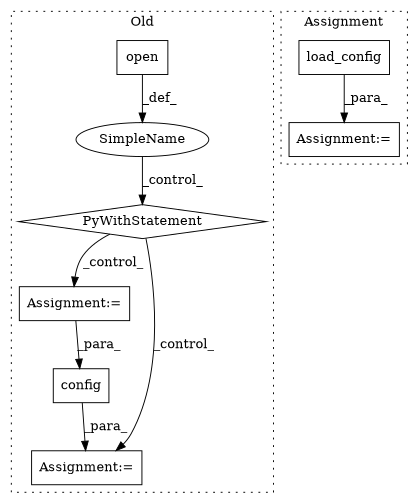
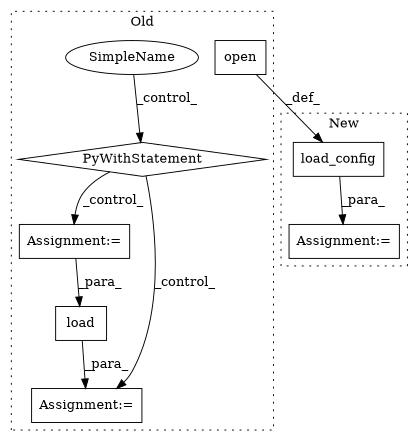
(344, 22) -> (344, 124)
(142, 94) -> (286, 105)
(81, 386) -> (81, 323)
